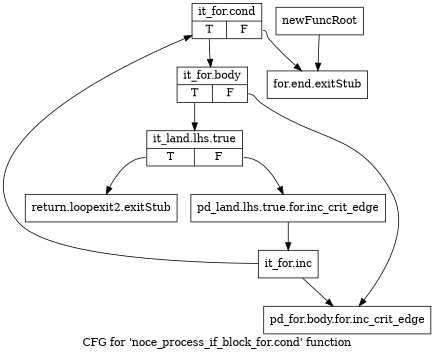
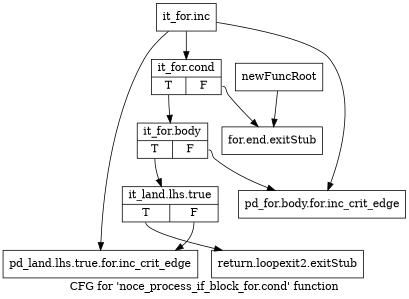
(288, 232) -> (117, 130)
